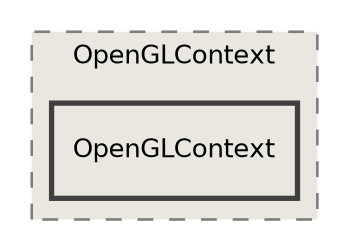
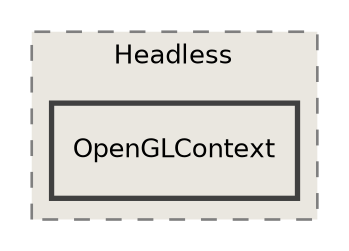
(175, 57) -> (175, 57)
